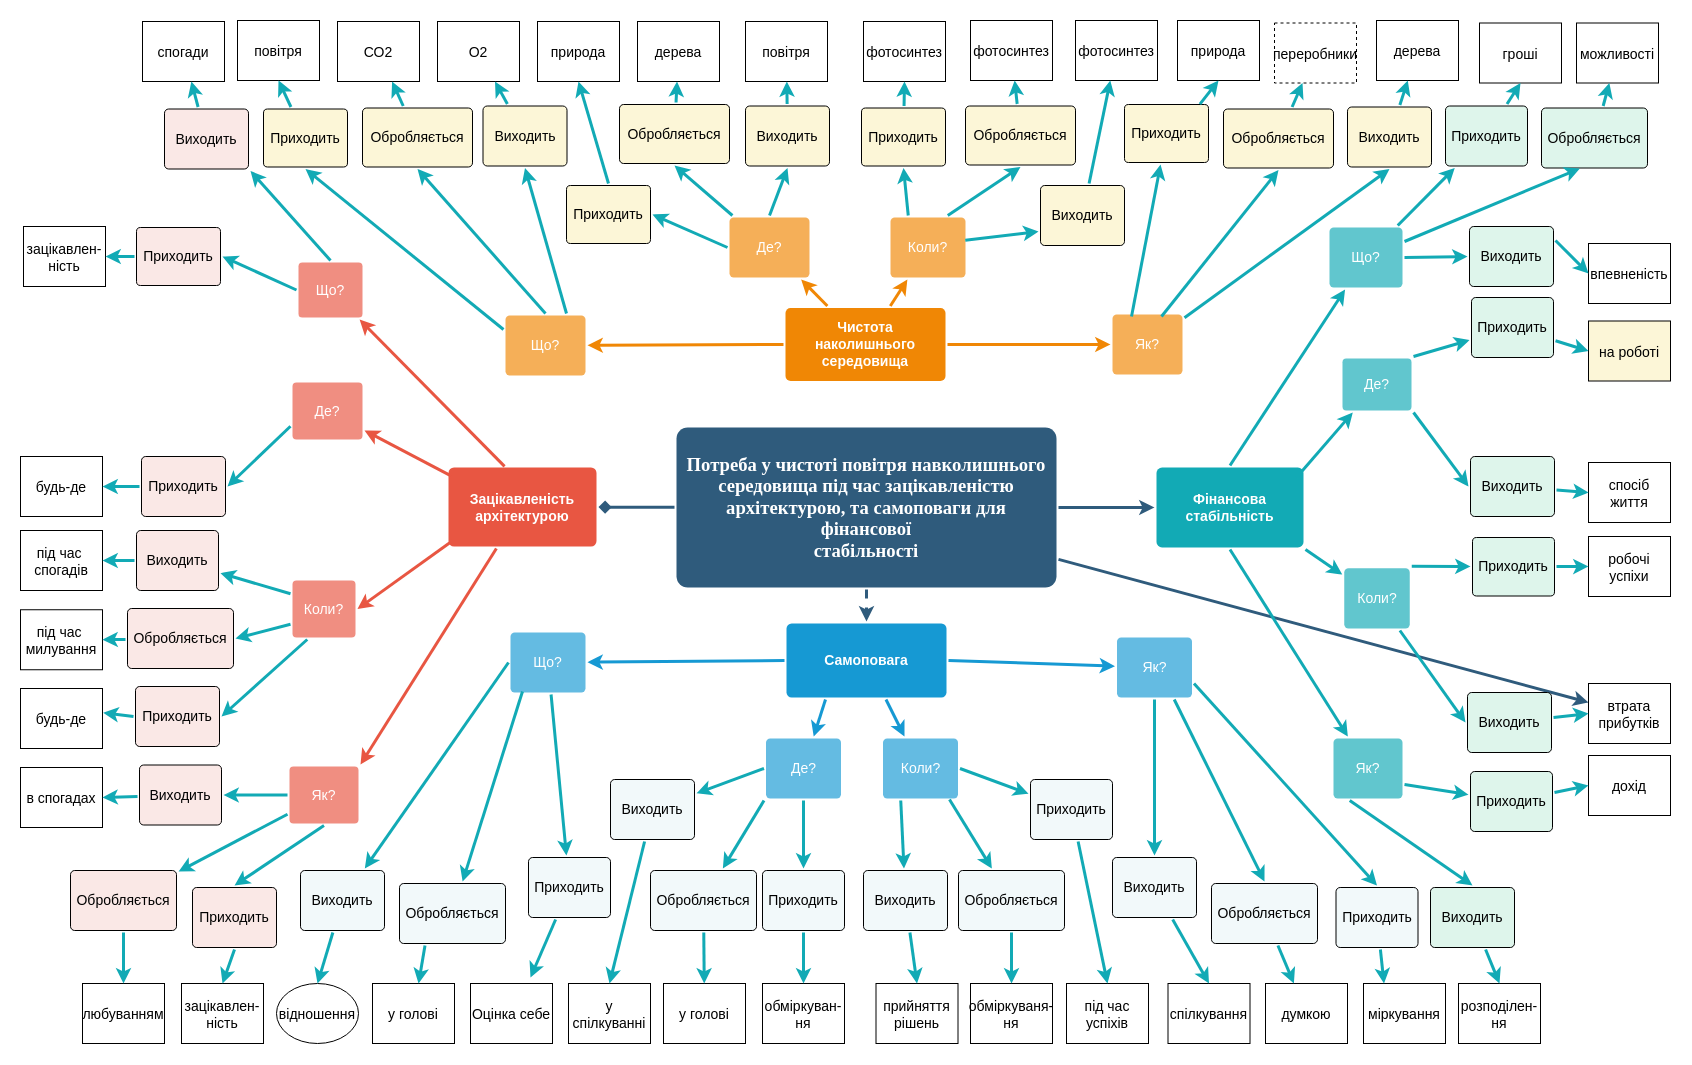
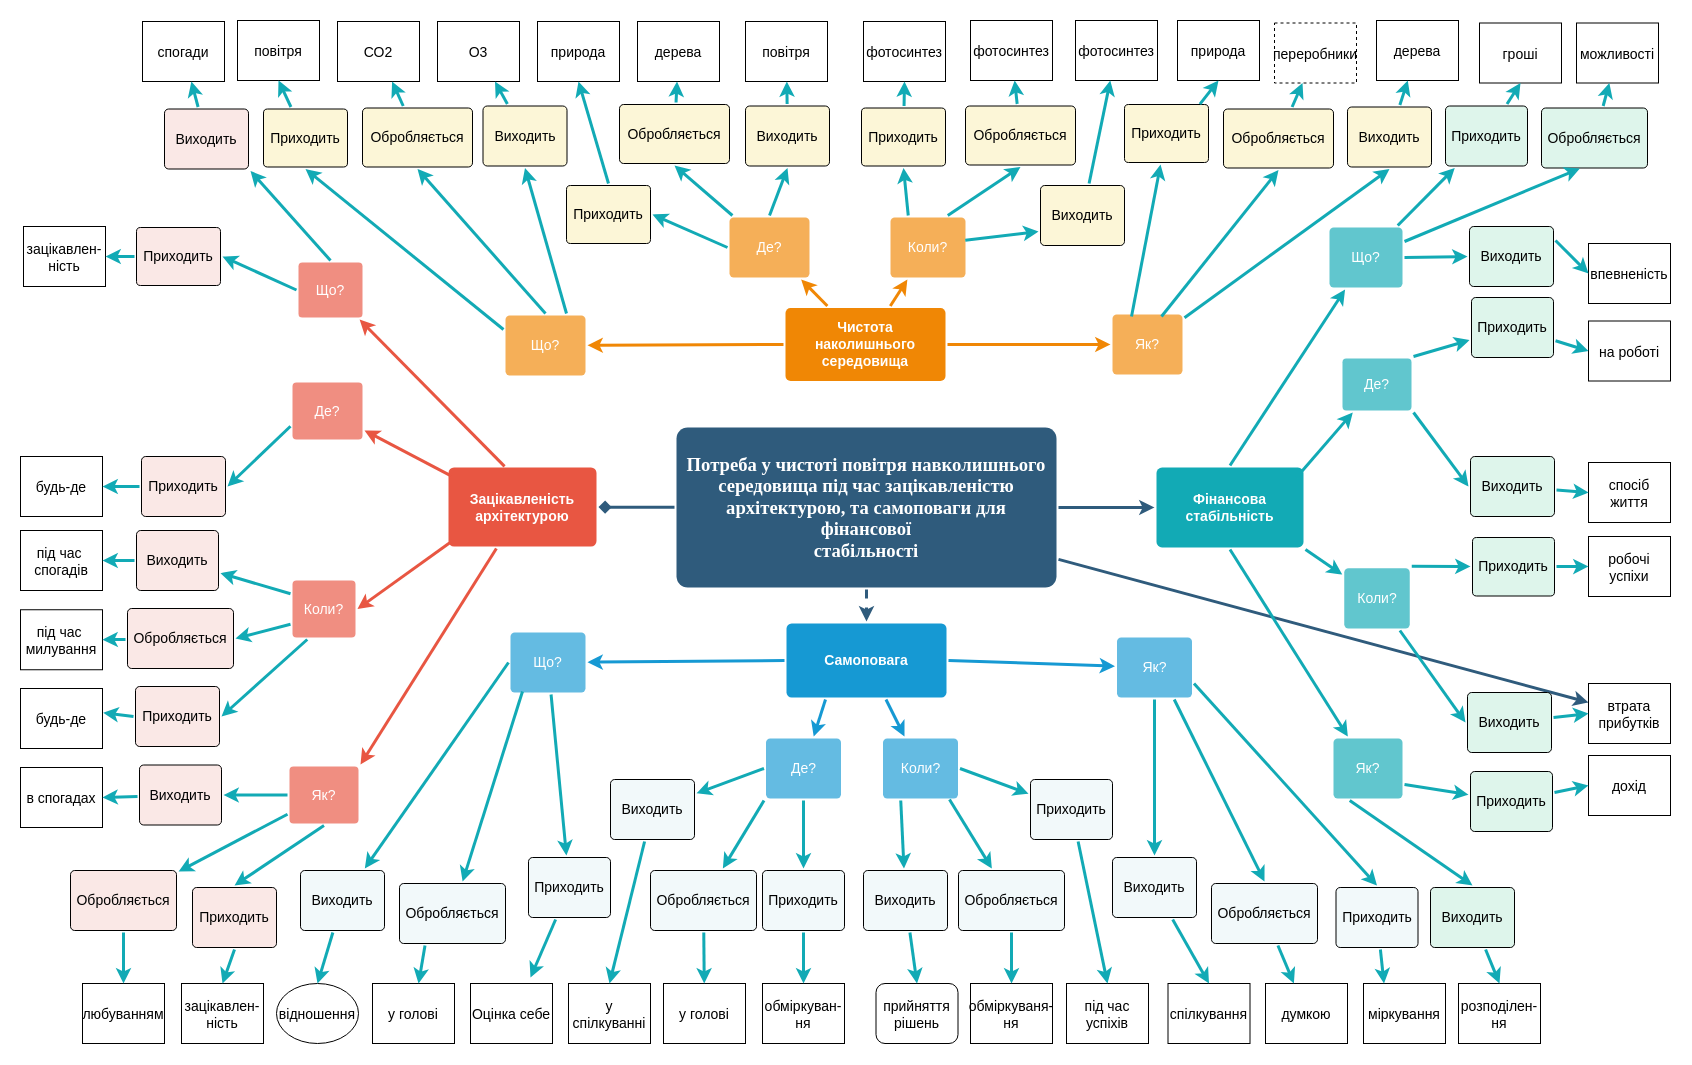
(478, 52) -> (478, 52)
(1630, 351) -> (1630, 351)
(917, 1014) -> (917, 1014)
